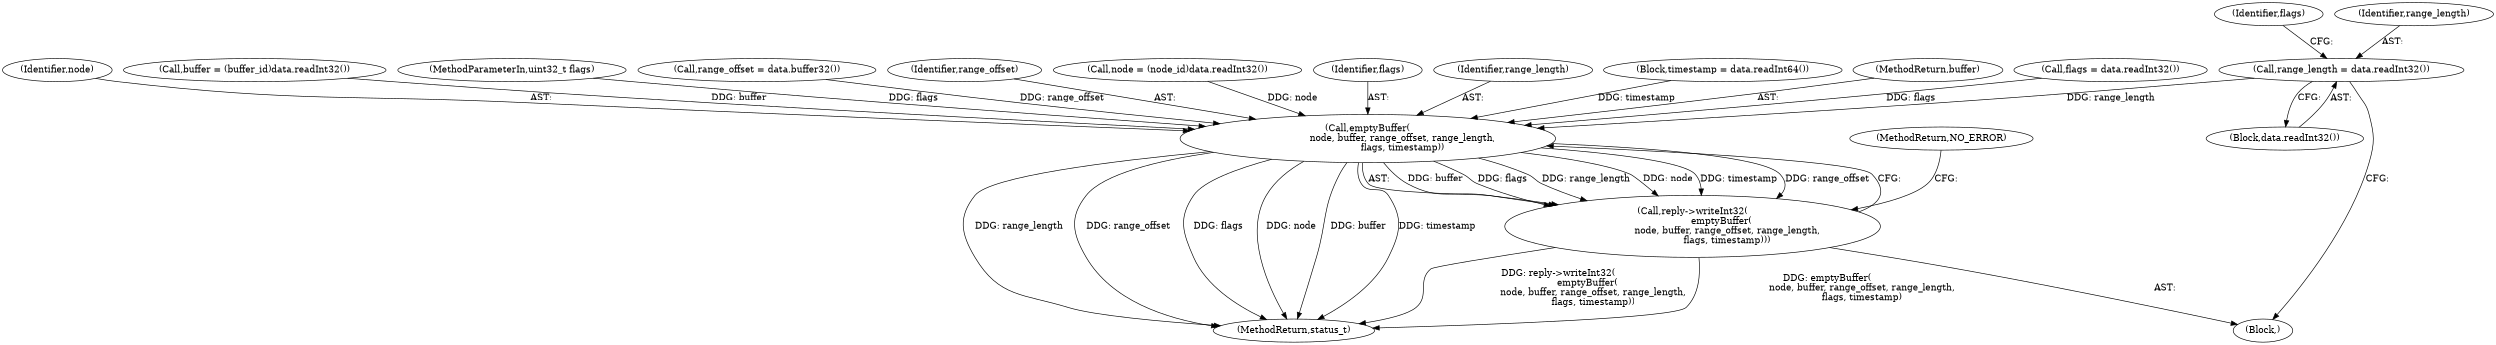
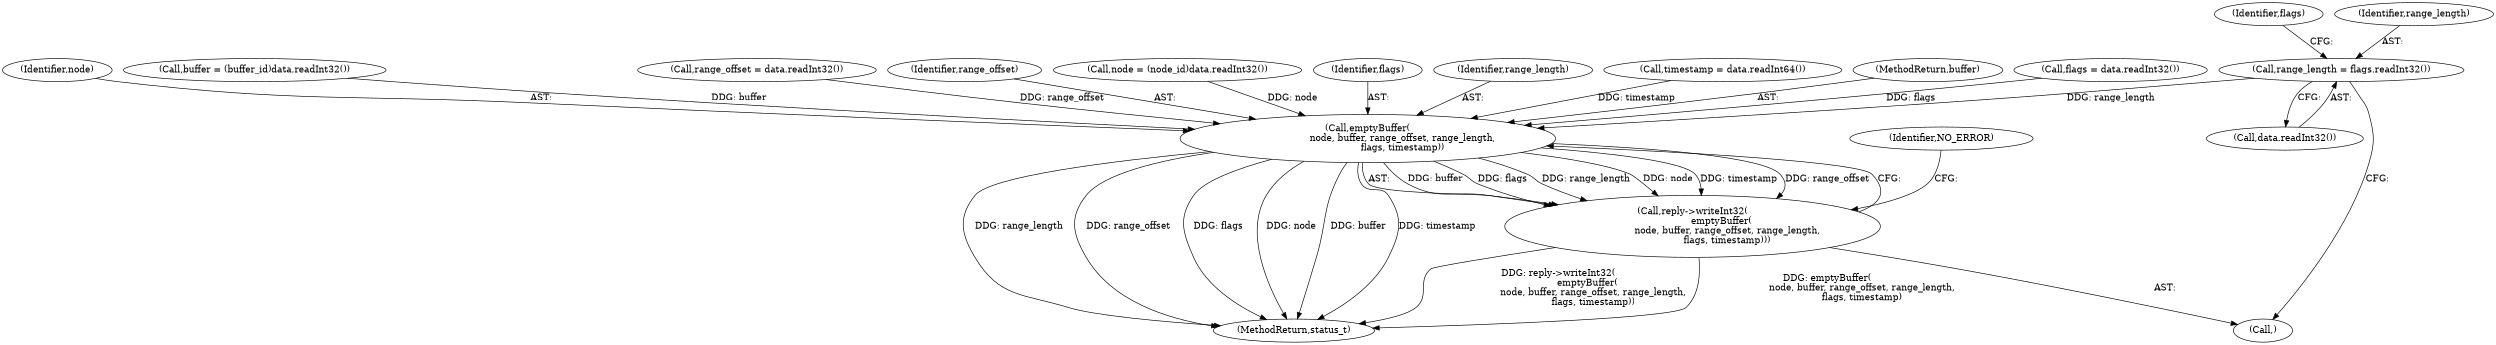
(512, 70) -> none
(757, 70) -> (757, 70)
(1723, 70) -> (1723, 70)
(2341, 70) -> (2341, 70)
(1941, 139) -> (1941, 139)
(2285, 139) -> (2285, 139)
(2263, 331) -> (2263, 331)
